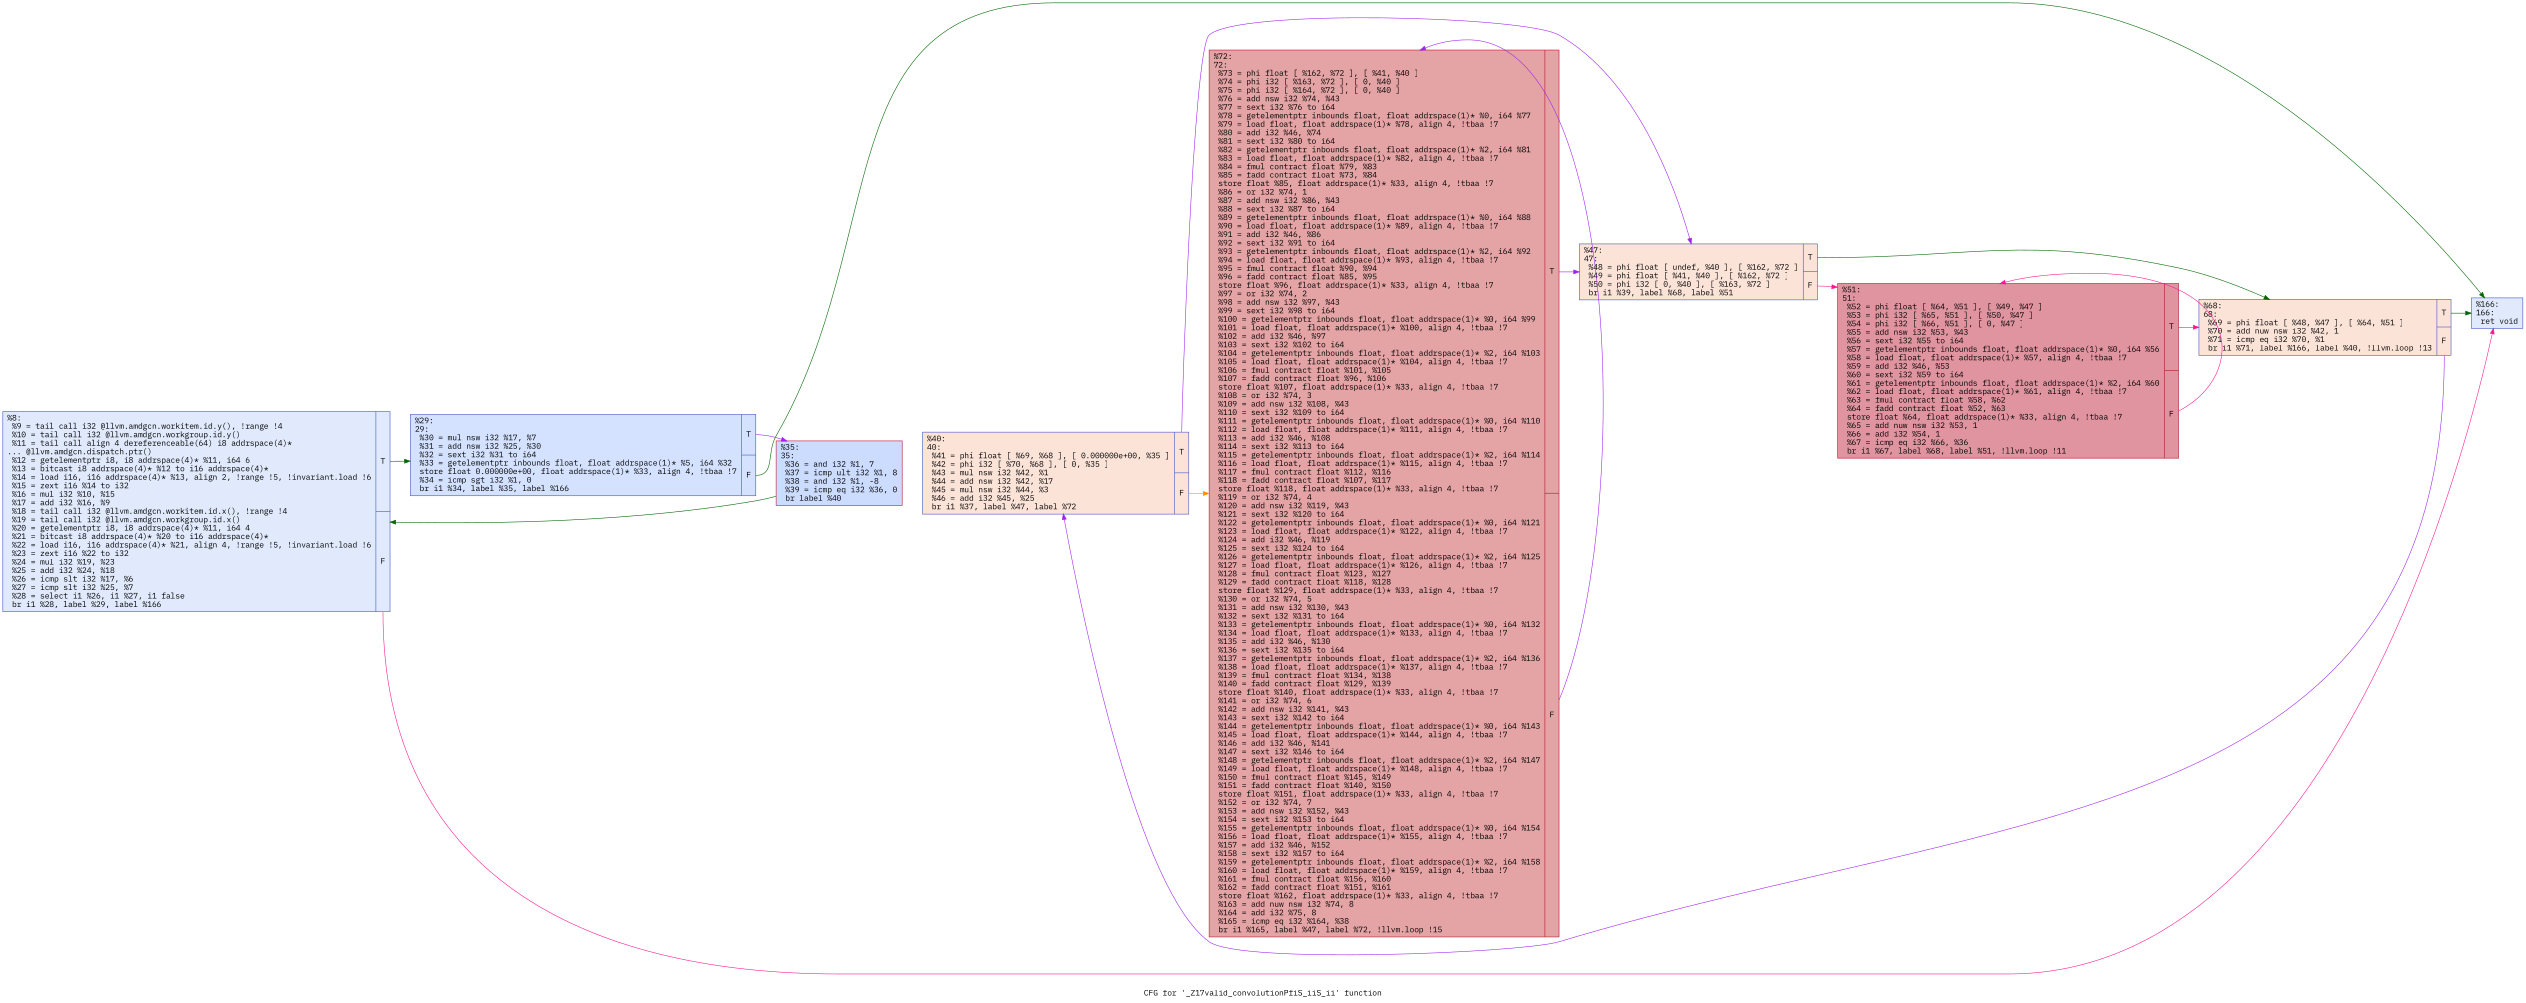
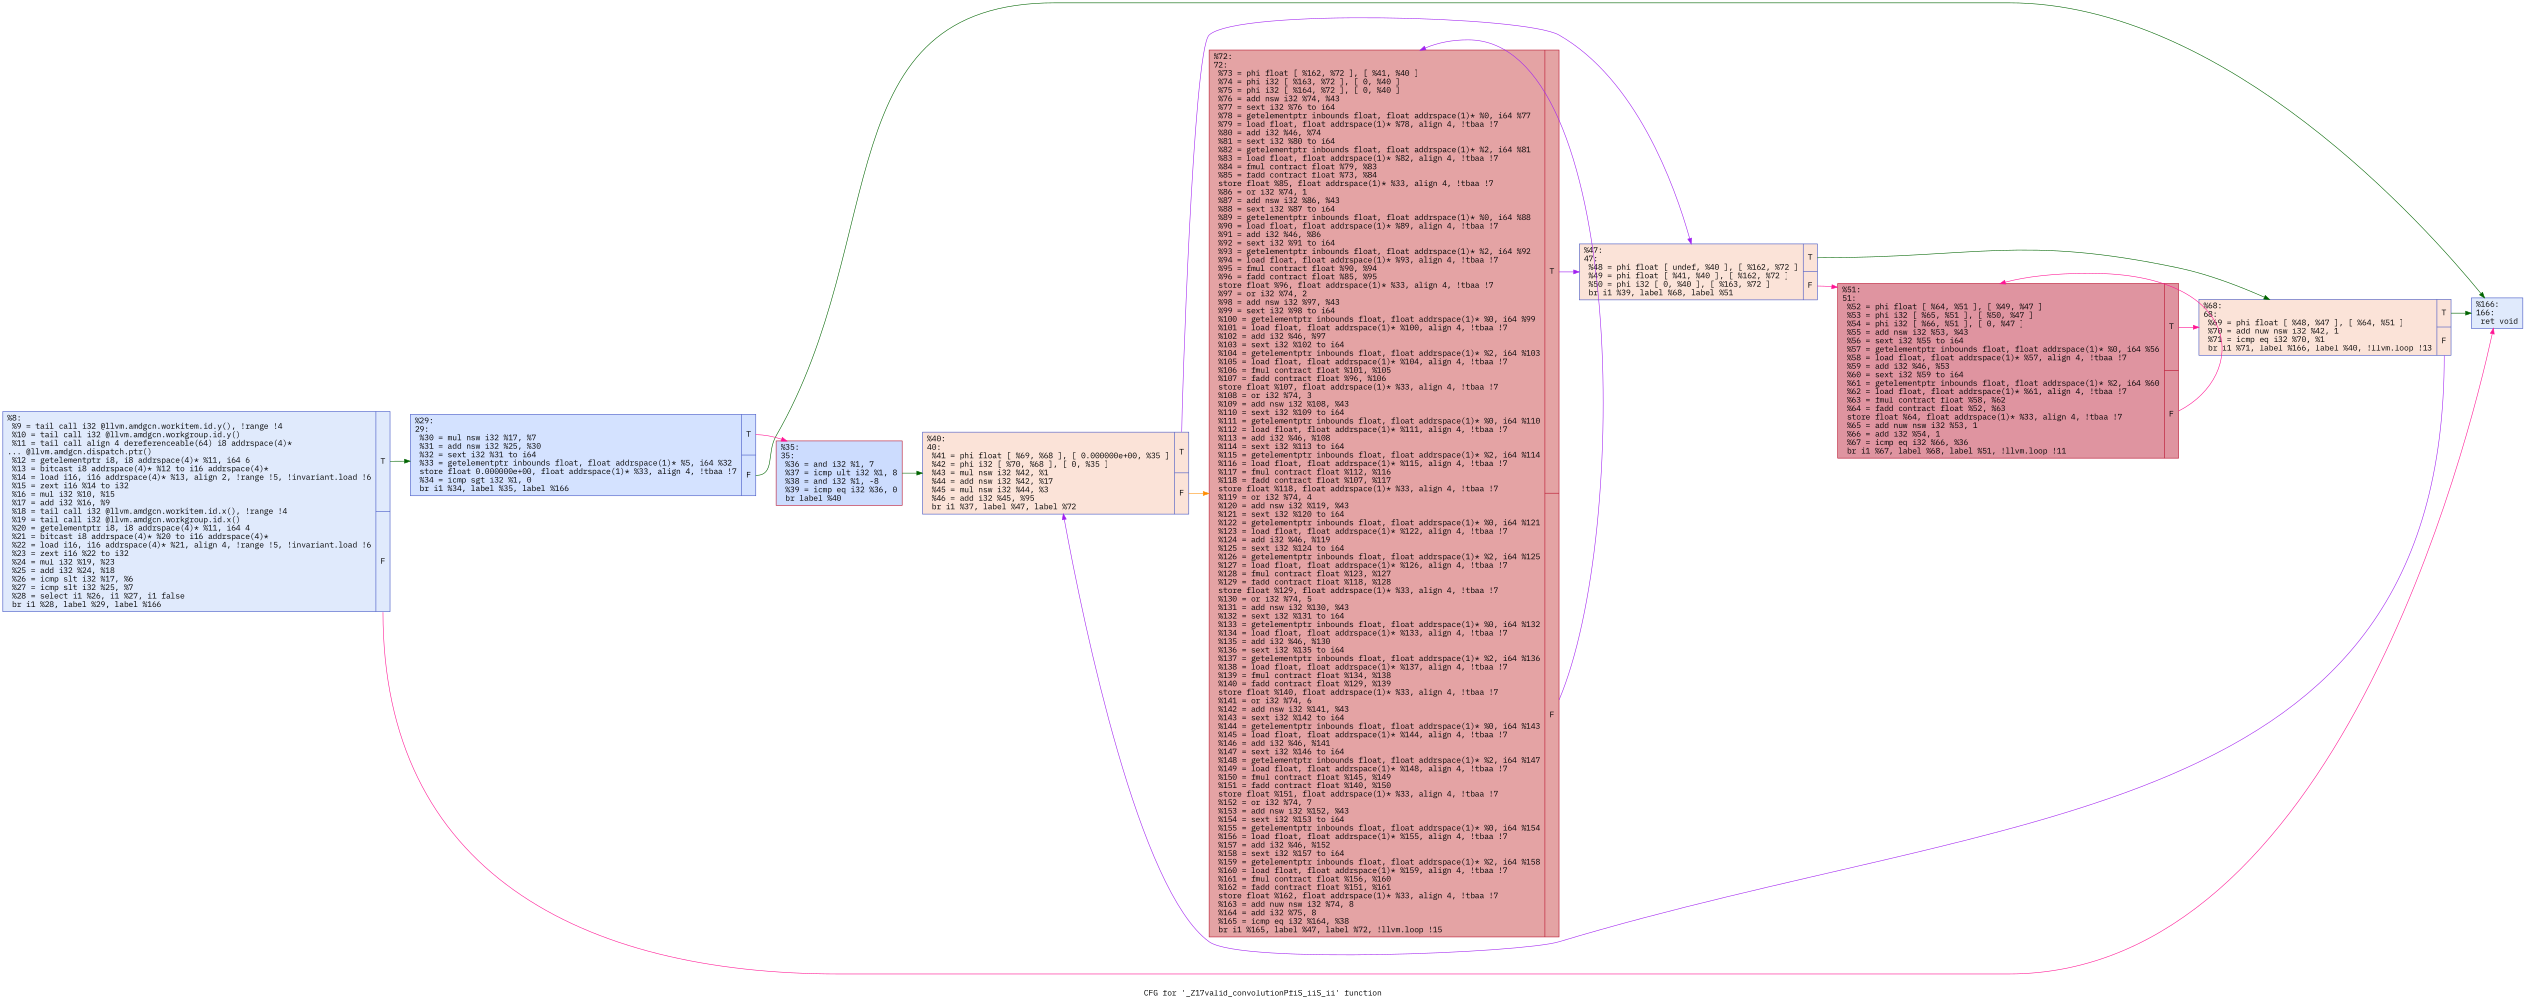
(769, 436) -> (769, 436)
(981, 498) -> (981, 498)
(587, 519) -> (910, 473)
